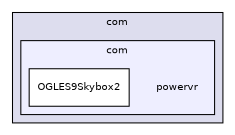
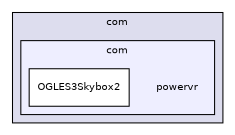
(79, 88) -> (79, 88)
